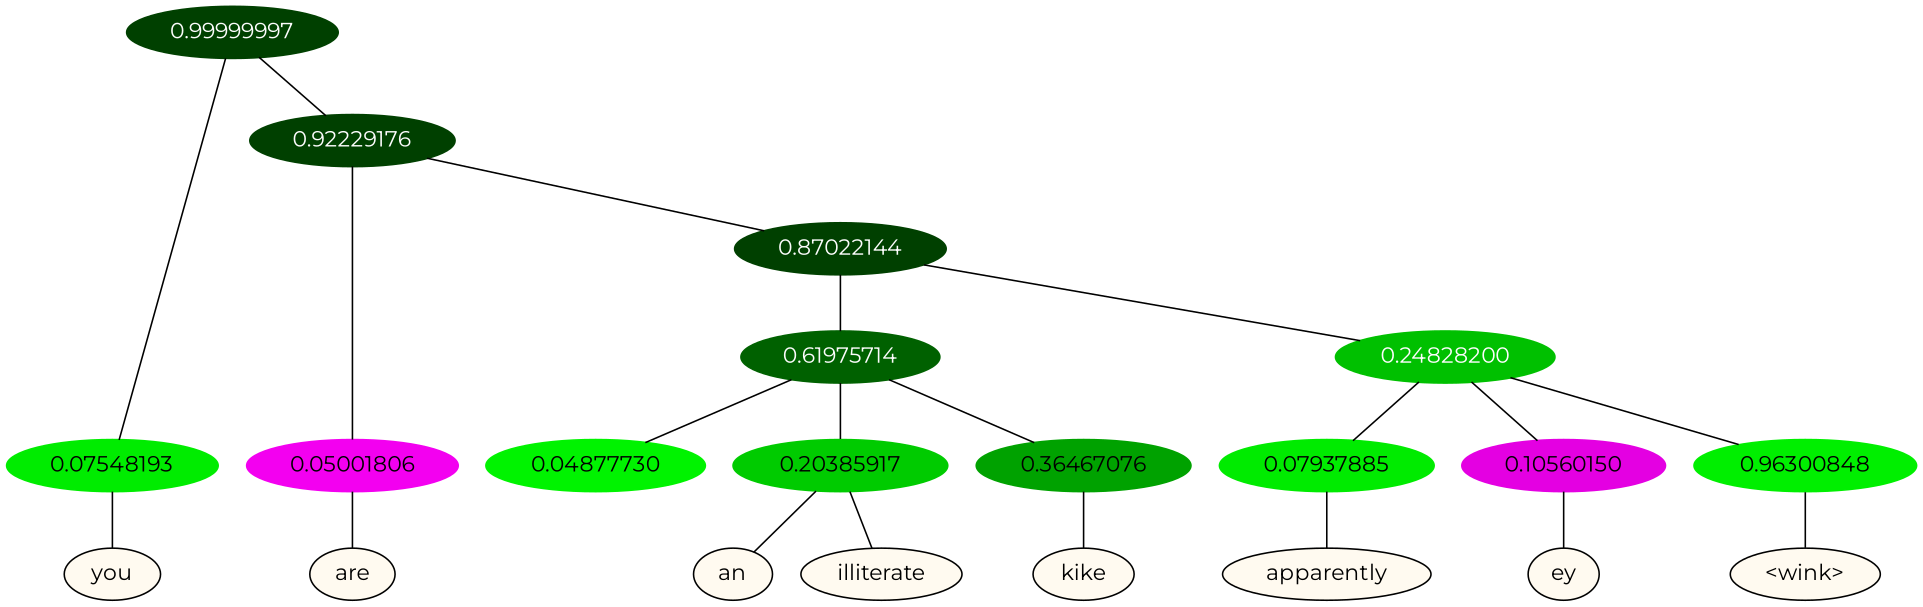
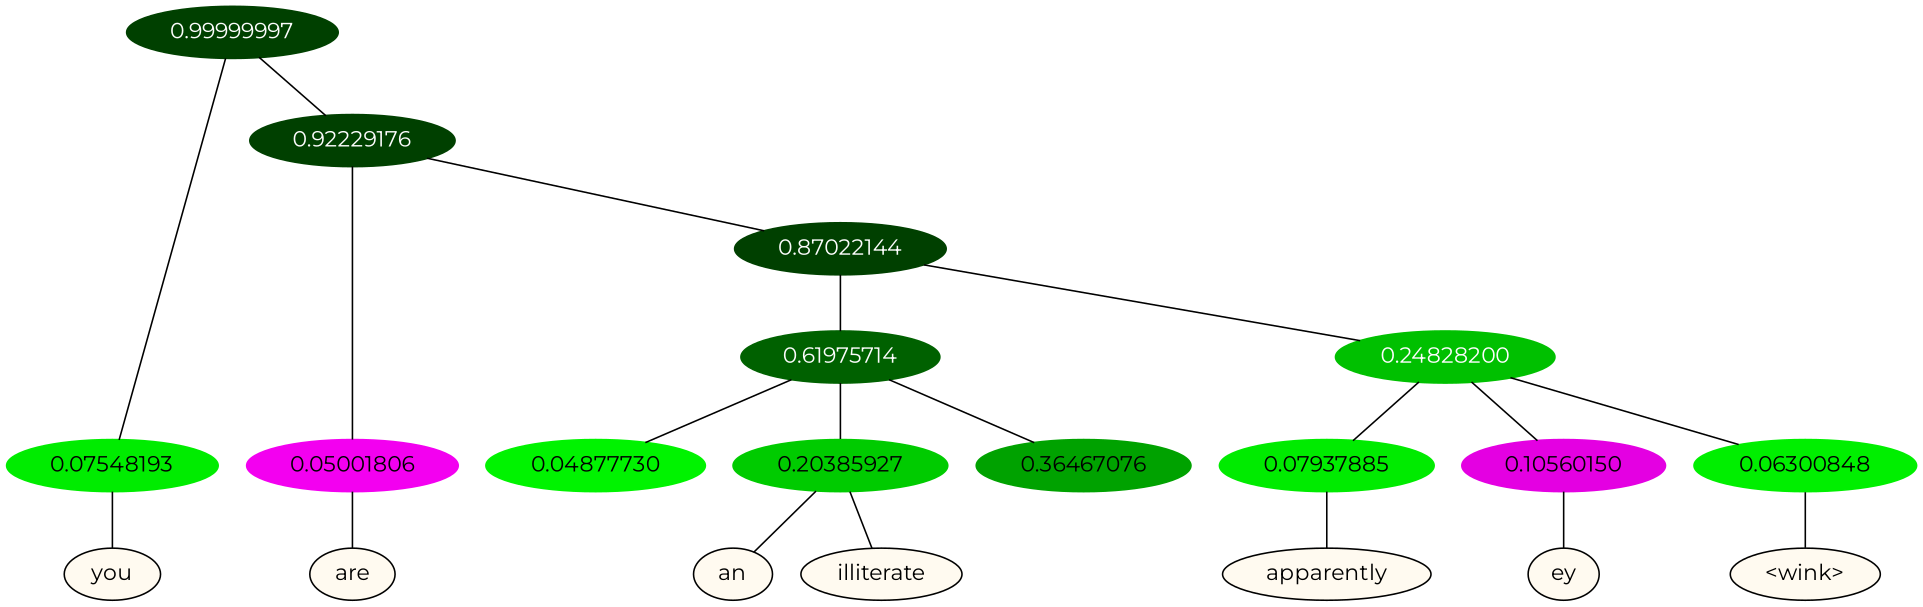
(840, 466) -> (840, 466)
(1805, 466) -> (1805, 466)
(1084, 574) -> none
